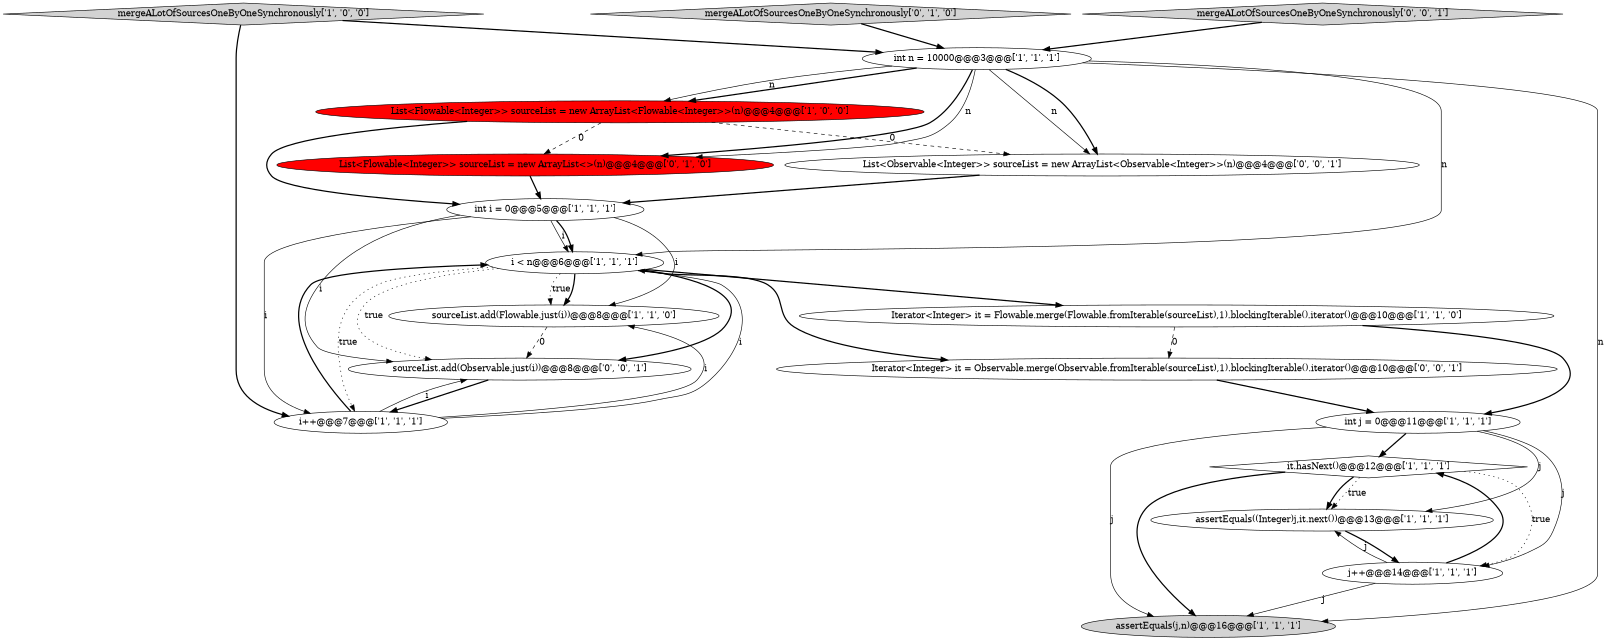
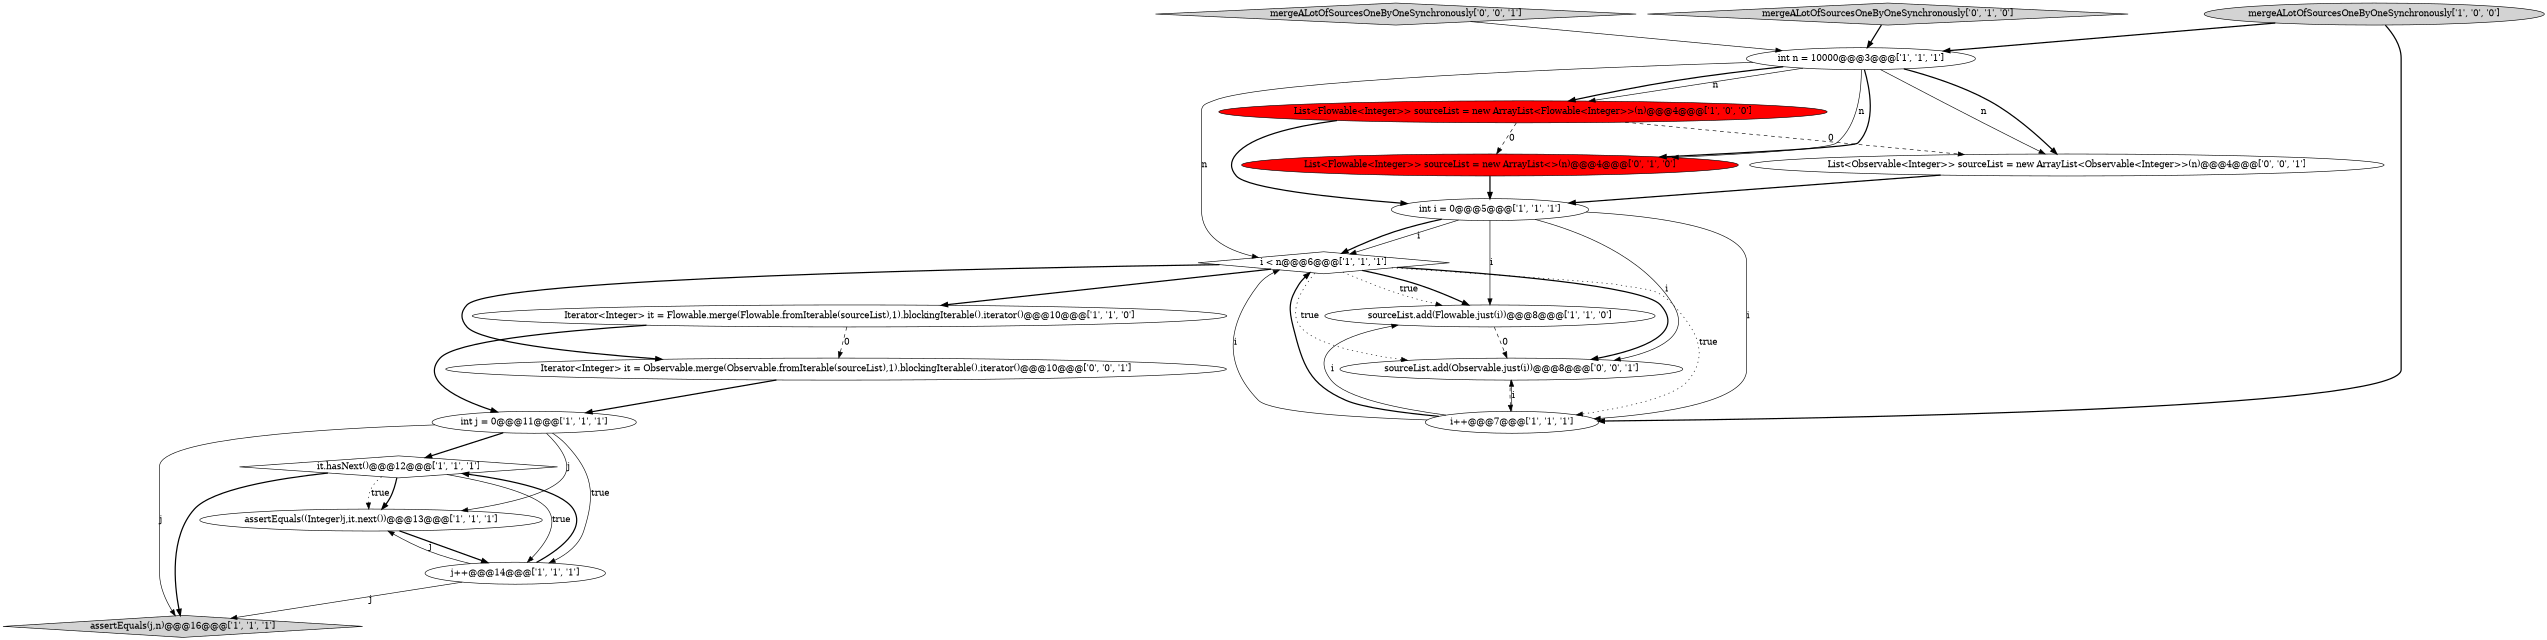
(243, 14) -> (2374, 14)
(1156, 36) -> (1623, 36)
(1598, 222) -> none
(575, 263) -> (1324, 263)
(442, 395) -> (1510, 393)
(1563, 493) -> (600, 493)
(1530, 509) -> (522, 494)
(1208, 626) -> (183, 626)
